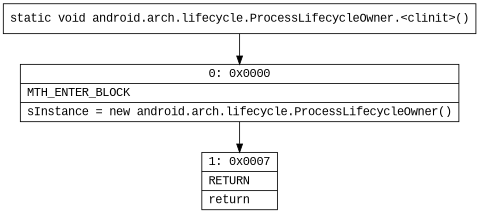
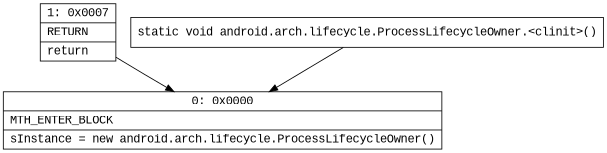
(240, 133) -> (141, 72)
